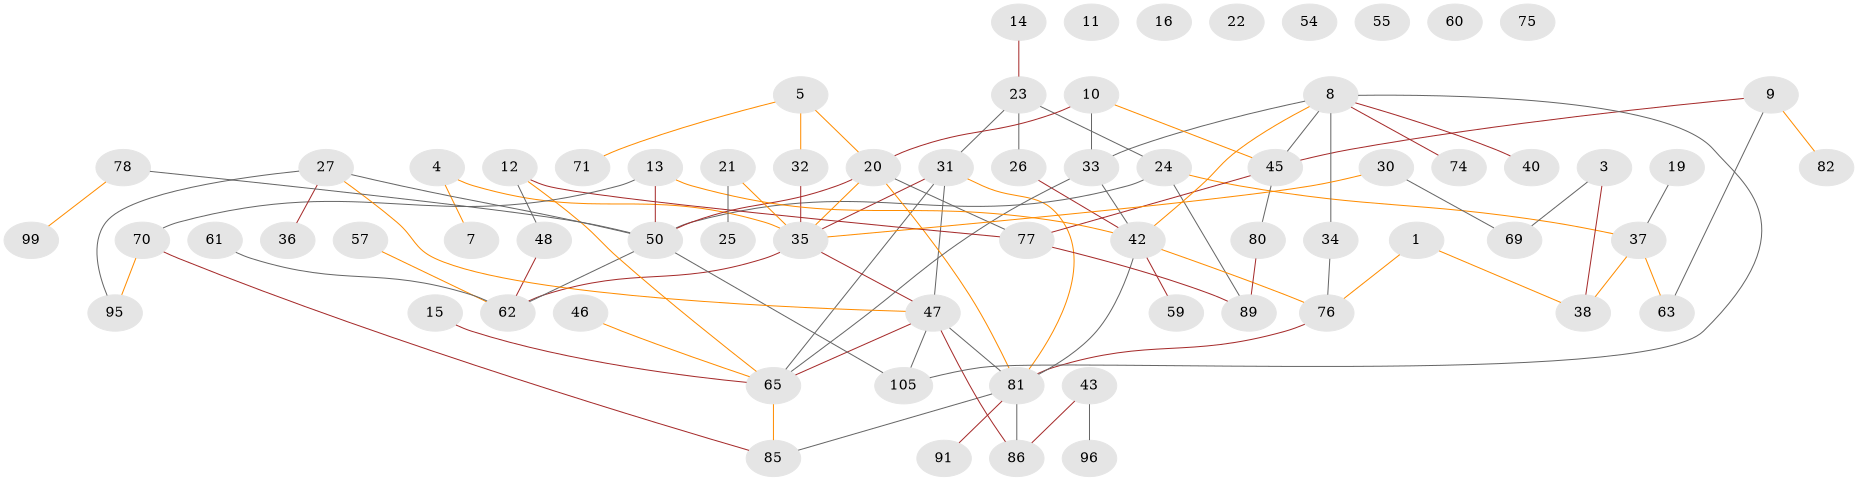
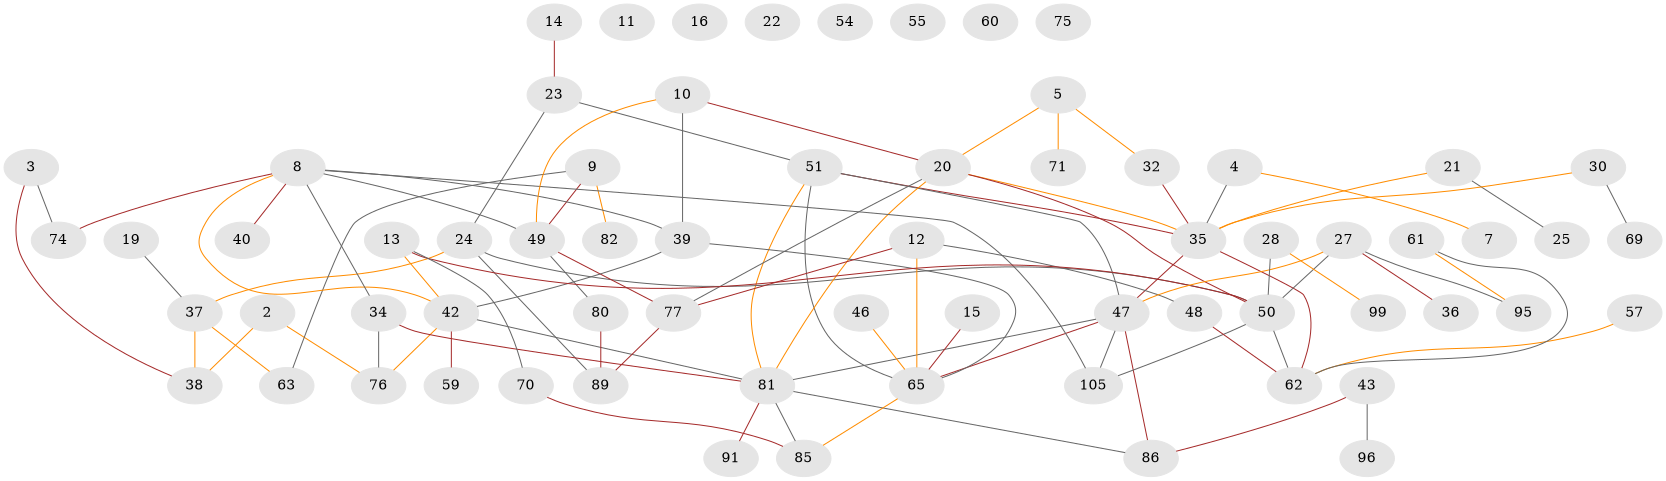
(123, 168) -> (1271, 240)
(946, 168) -> (815, 168)
(1019, 168) -> none
(1092, 168) -> (683, 240)
(1275, 168) -> (537, 240)
(619, 204) -> (1217, 204)
(1560, 204) -> (45, 204)
(1417, 240) -> (268, 313)
(129, 276) -> (1470, 277)
(1171, 348) -> (561, 356)
